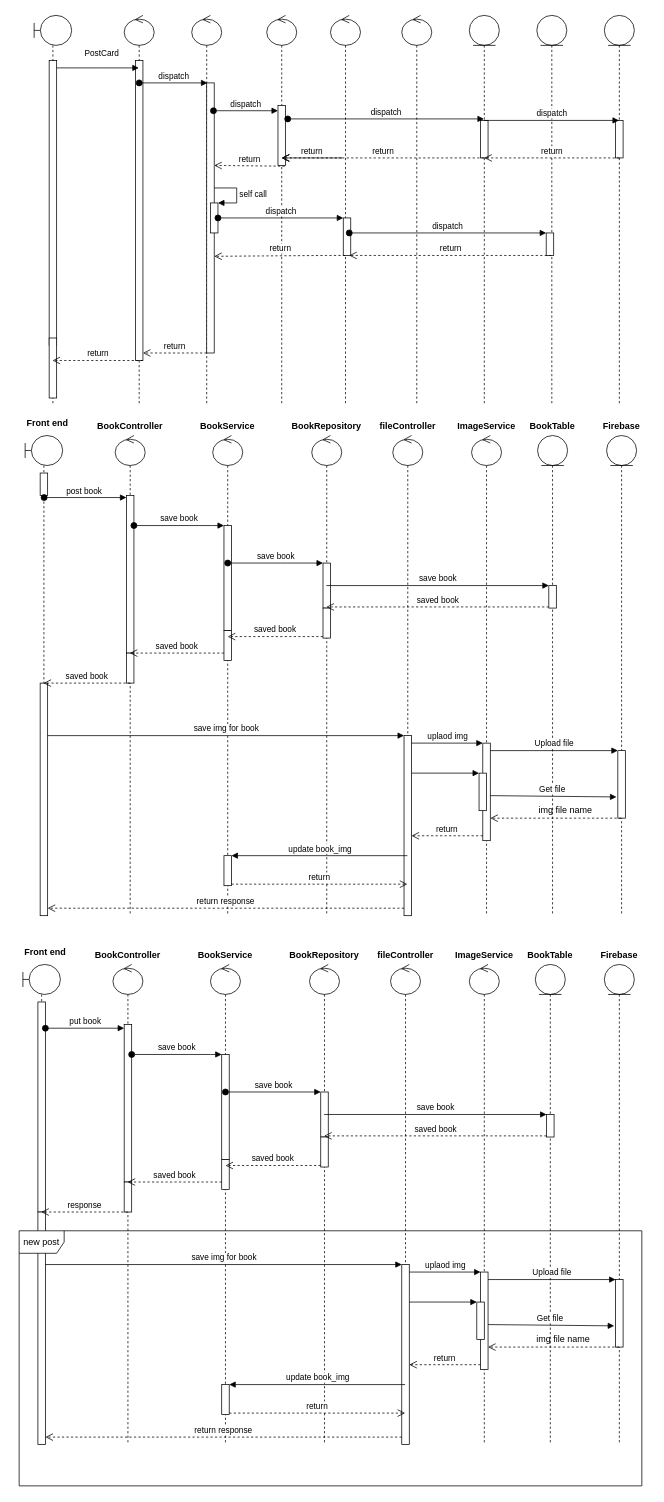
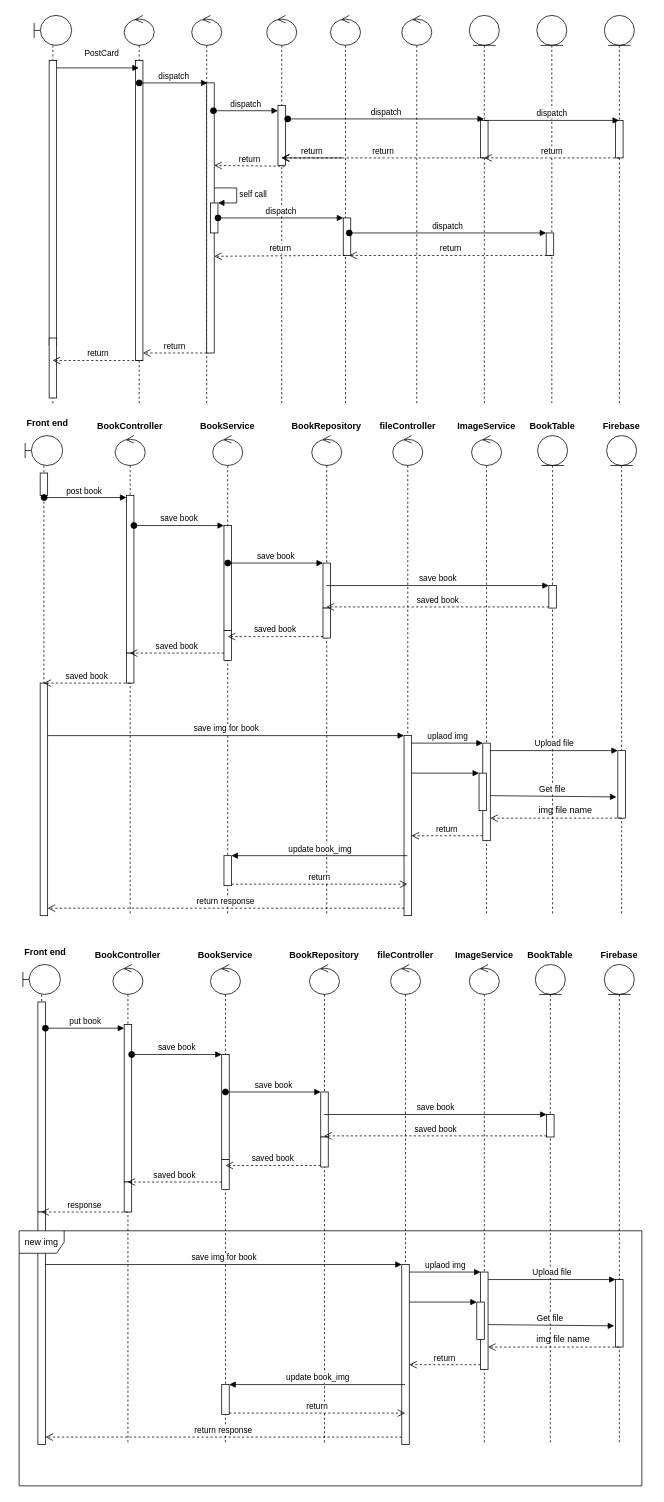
(42, 1242) -> (42, 1242)
